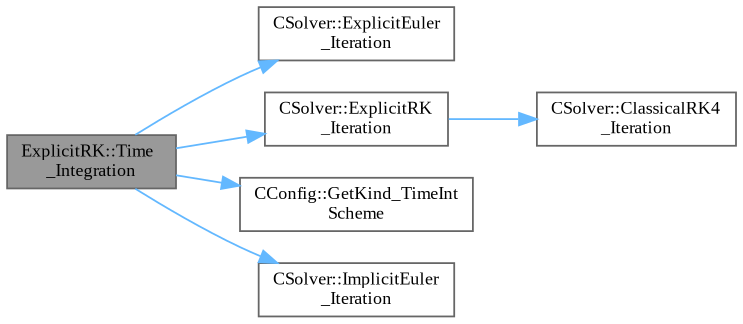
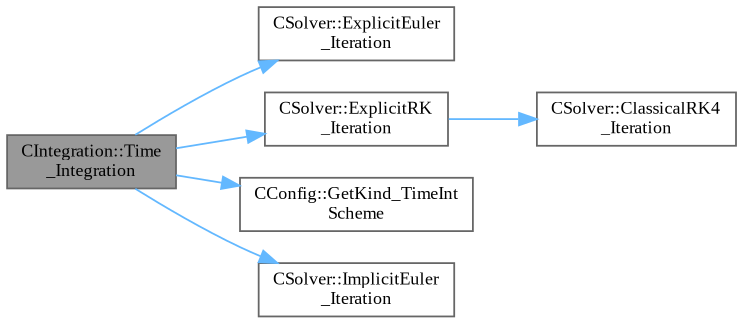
(92, 162) -> (92, 162)
